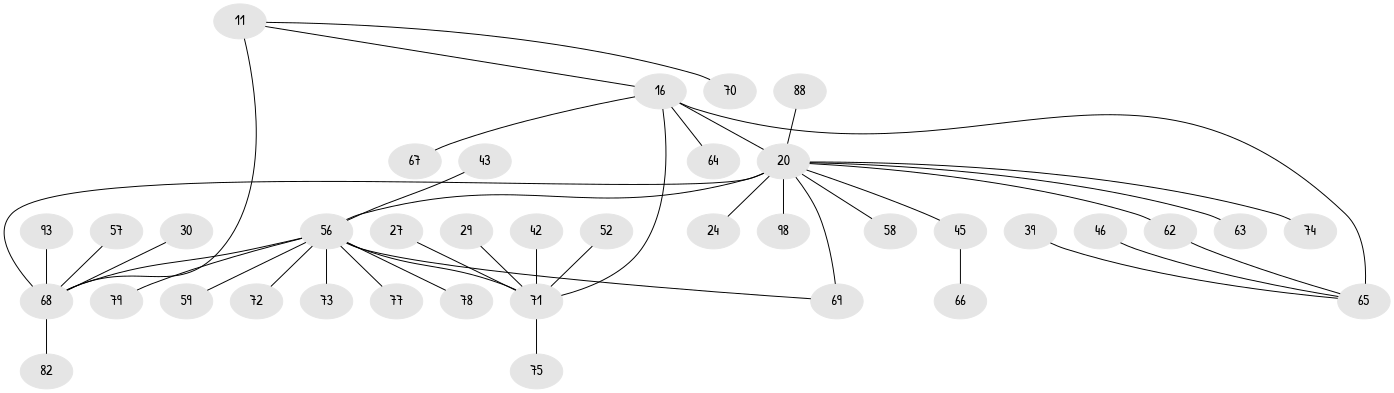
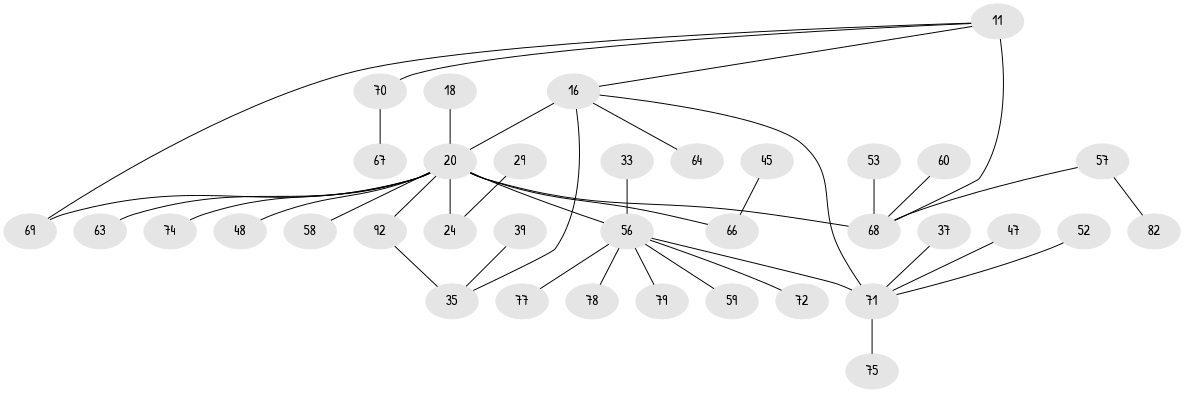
(800, 91) -> (450, 91)
(534, 119) -> (380, 126)
(485, 161) -> (627, 161)
(874, 194) -> (642, 210)
(47, 231) -> (874, 161)
(187, 231) -> (944, 161)
(397, 231) -> (944, 231)
(537, 231) -> (1014, 231)
(783, 231) -> (240, 231)
(1100, 231) -> none
(1170, 231) -> (380, 231)
(183, 261) -> none
(500, 265) -> (485, 196)
(577, 280) -> (492, 51)
(327, 301) -> none
(1364, 301) -> (452, 301)
(47, 336) -> (1128, 196)
